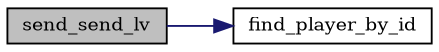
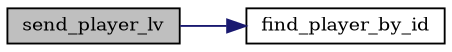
(87, 26) -> (94, 26)
